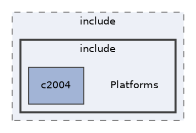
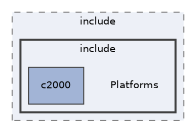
(56, 86) -> (56, 86)
